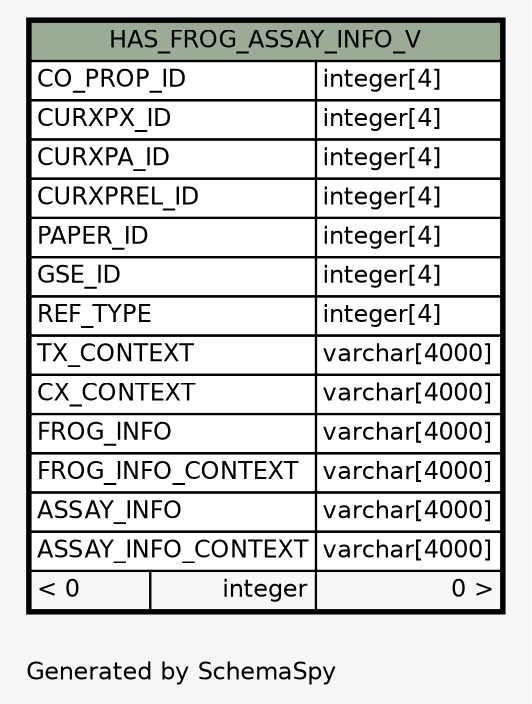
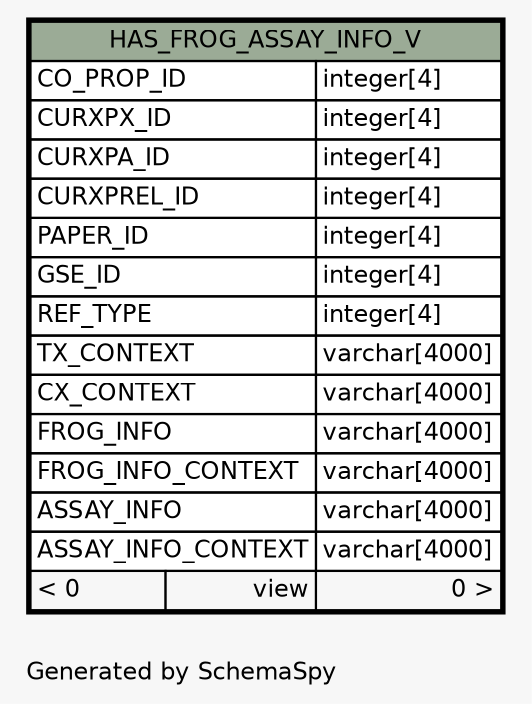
(266, 589) -> (281, 589)
